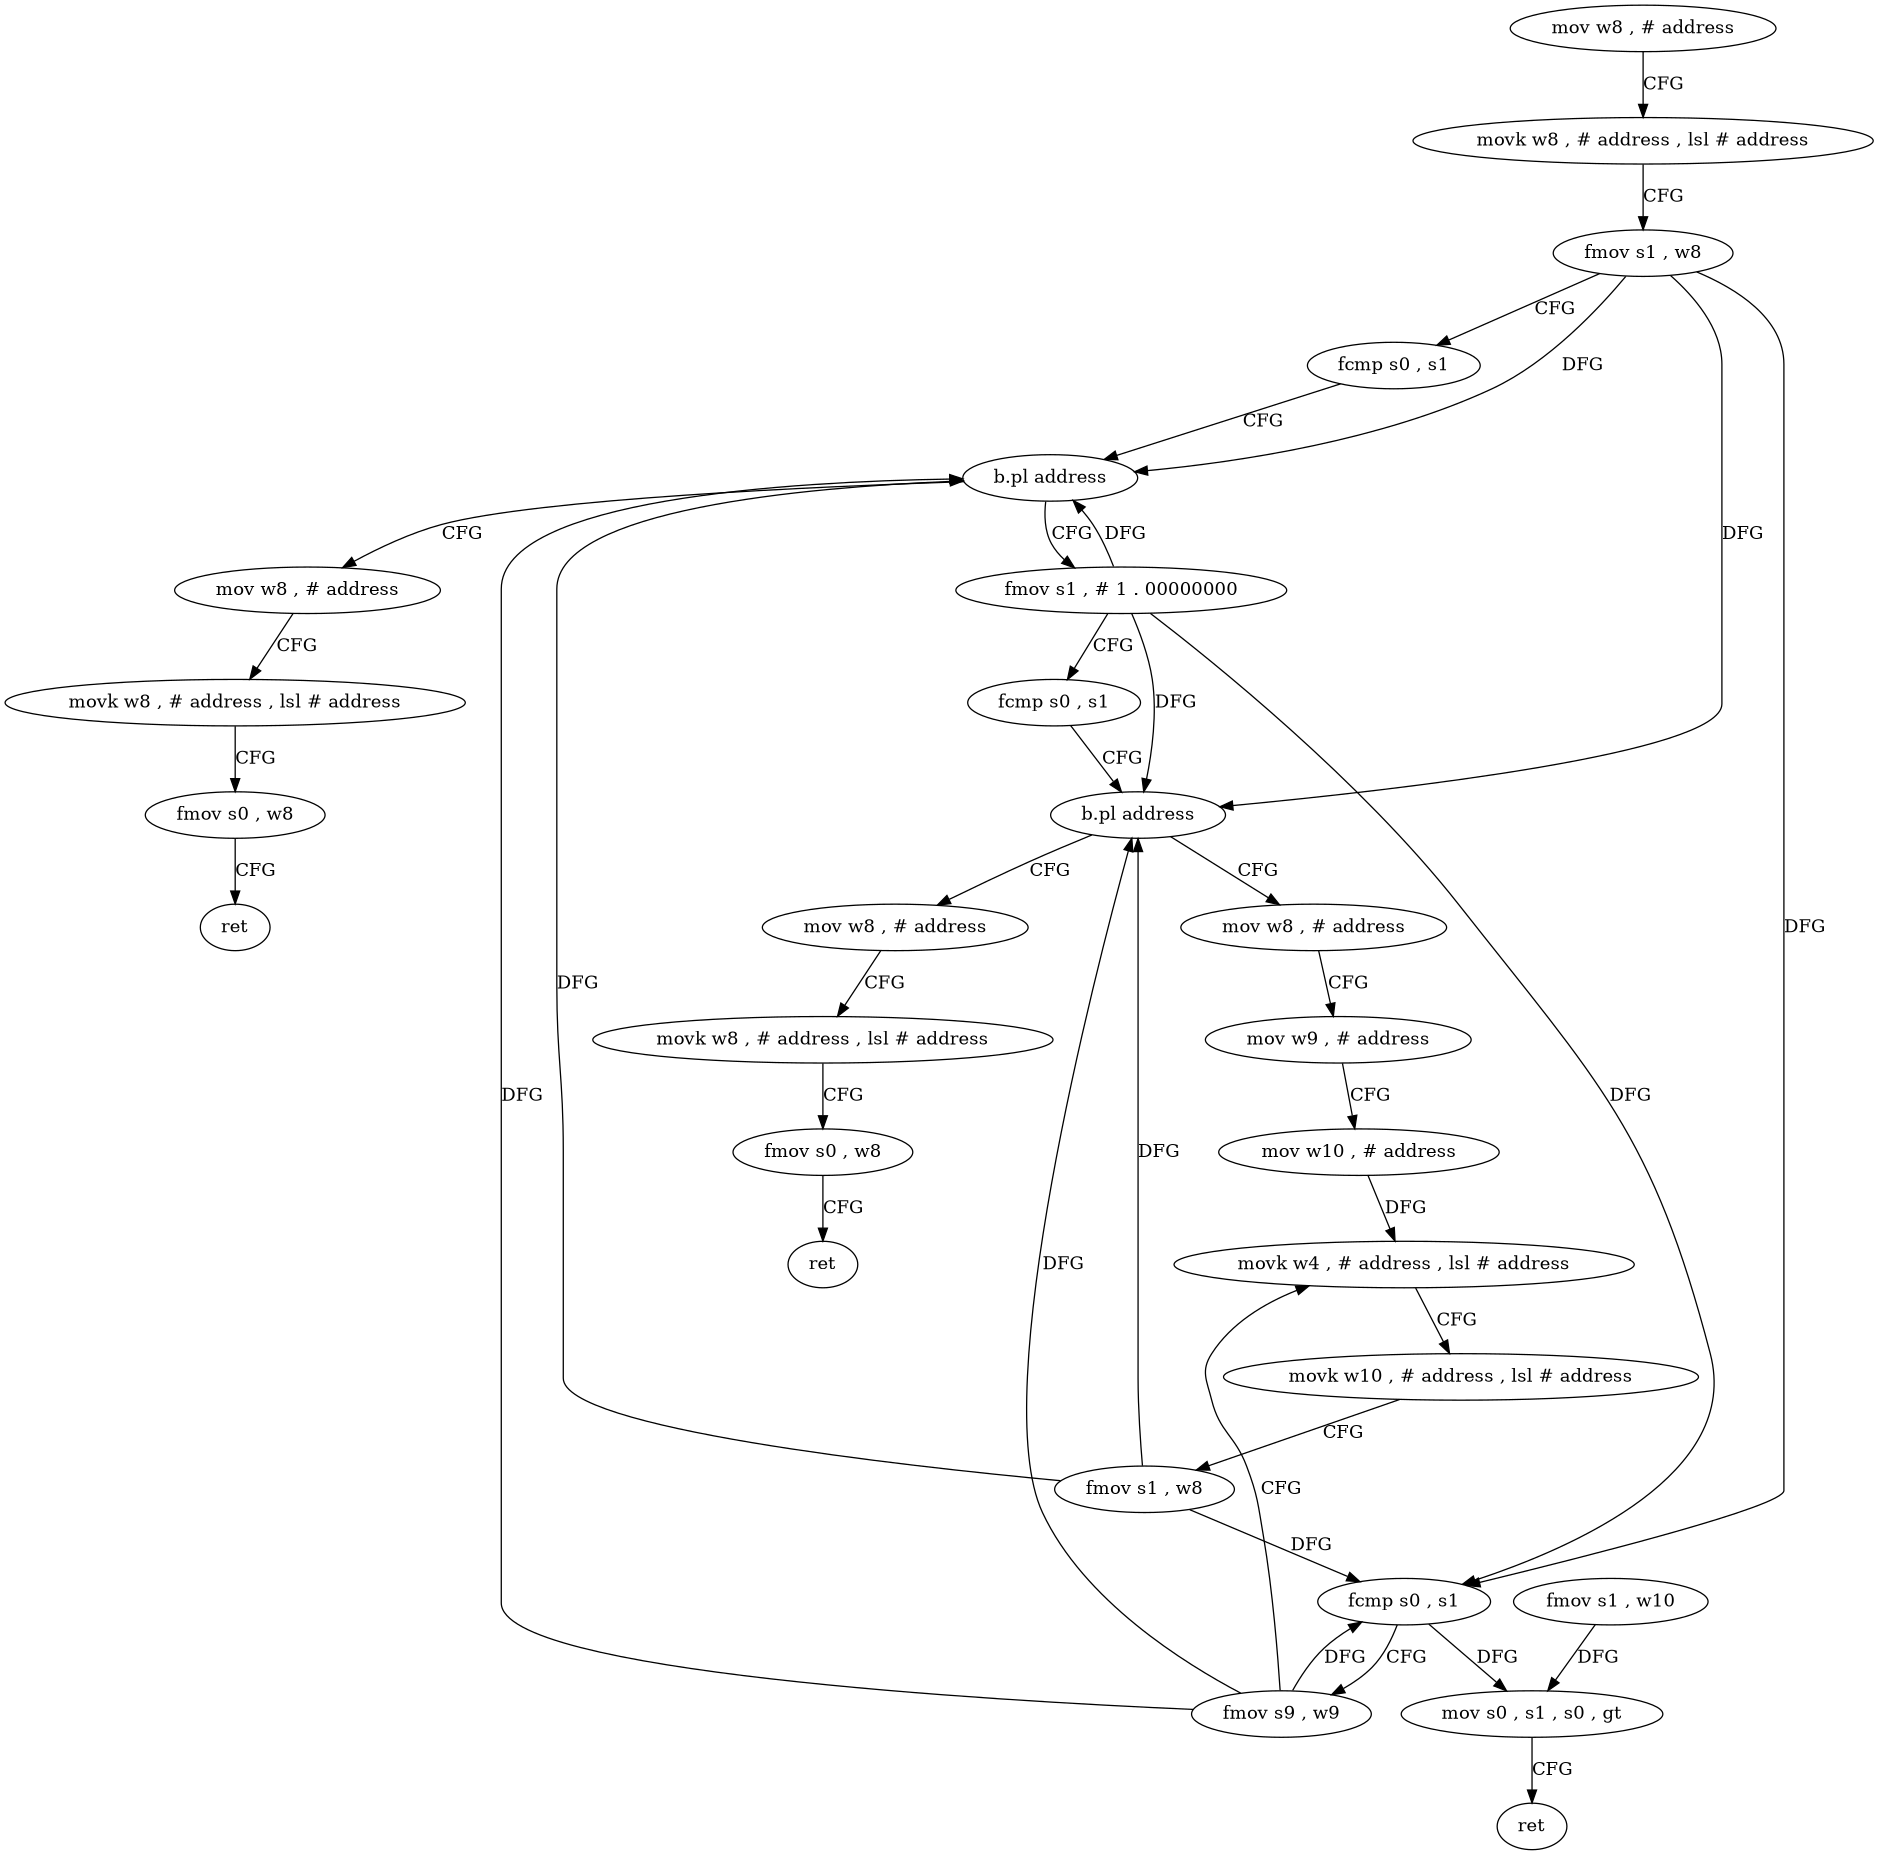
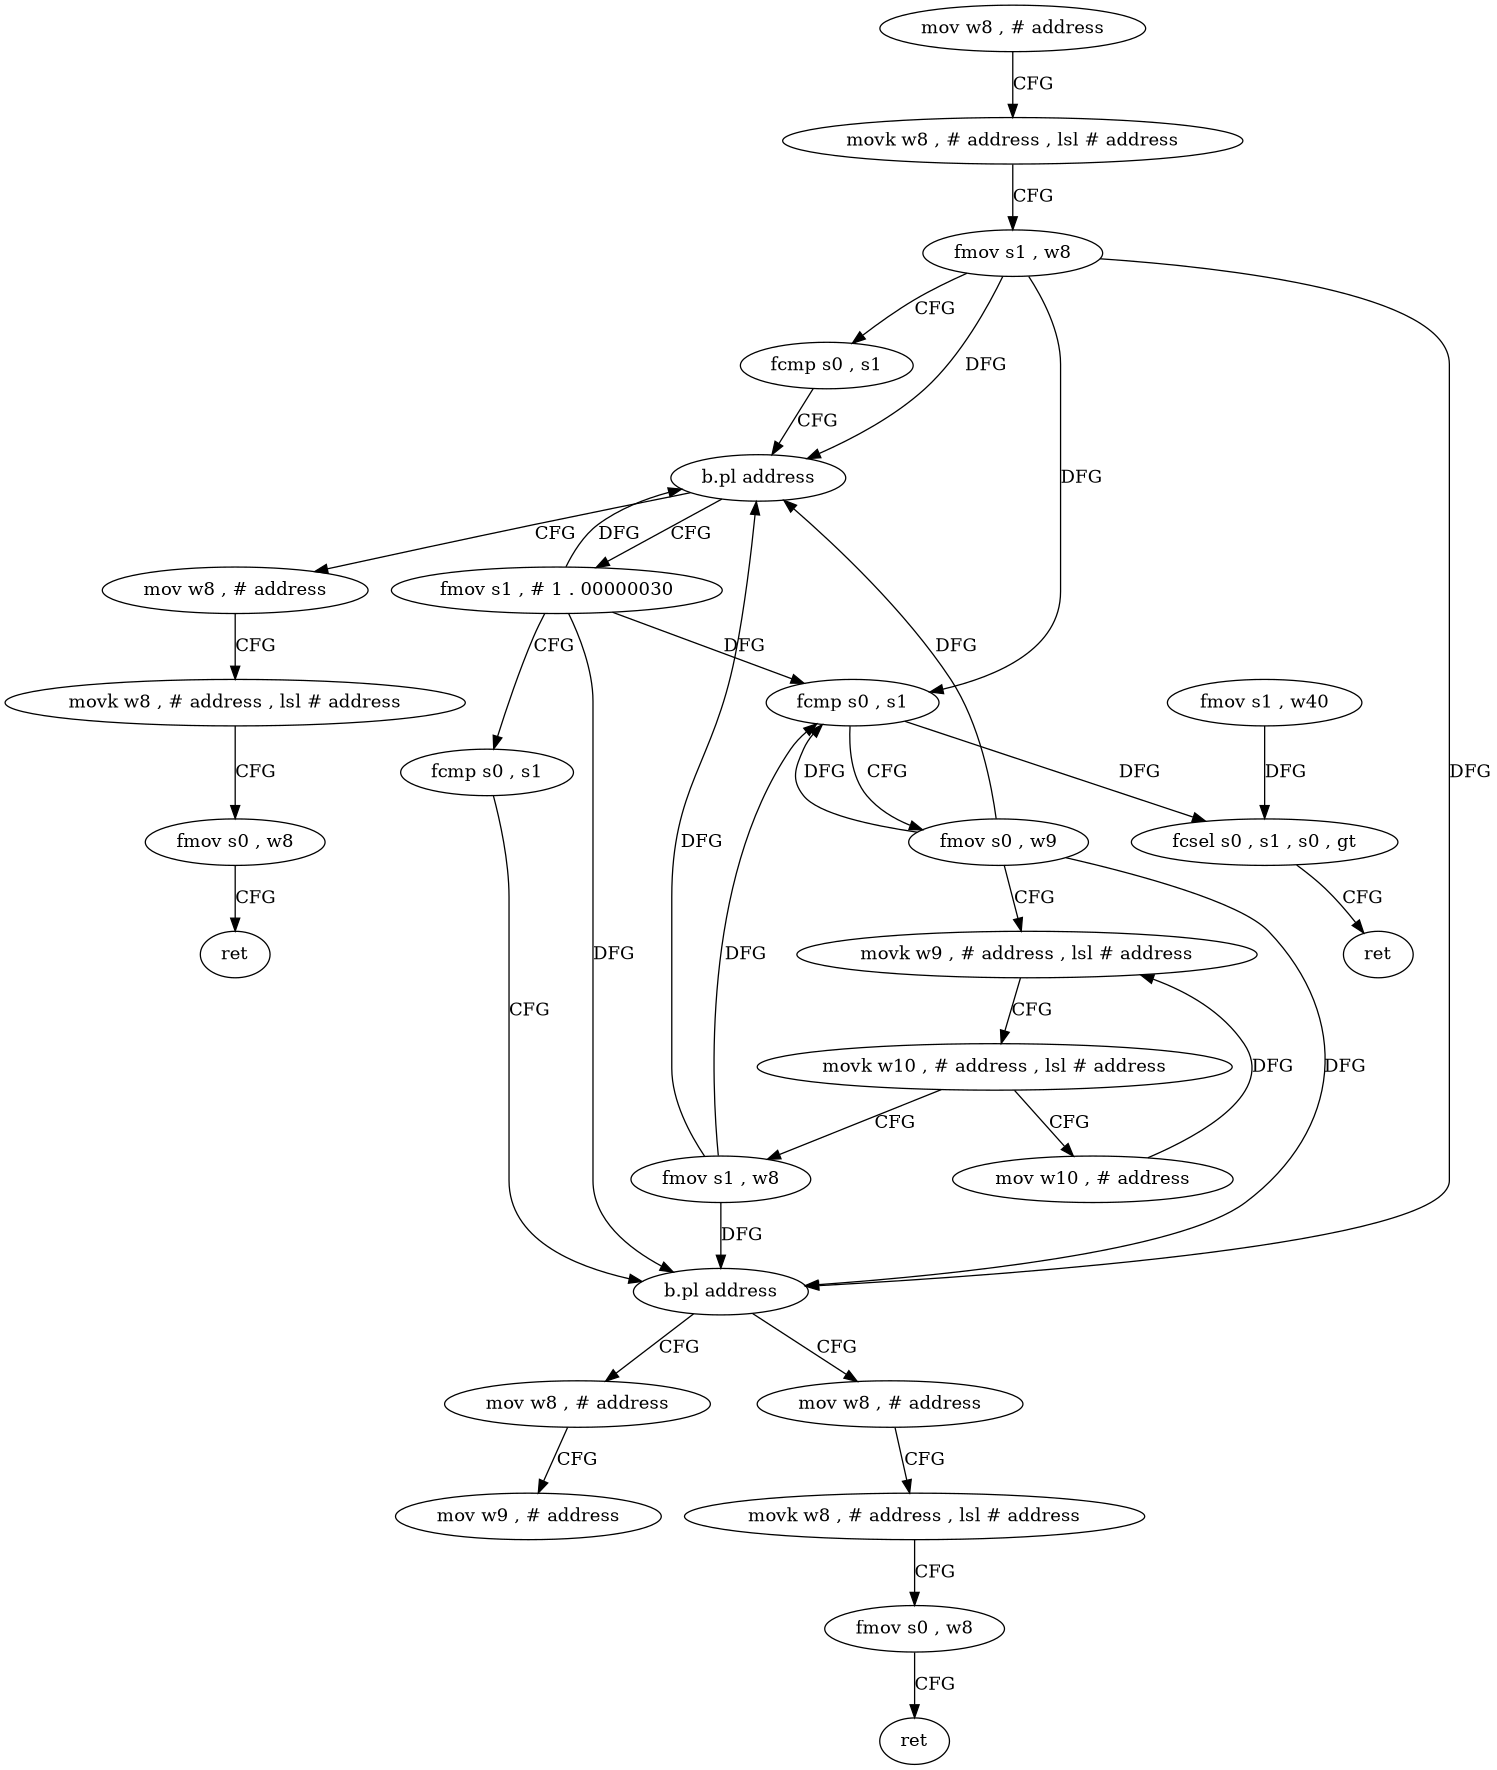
(1121, 590) -> (557, 590)
(1347, 1089) -> (1039, 1118)
(1404, 1265) -> (1027, 955)
(1611, 1602) -> (1265, 703)
(1281, 1714) -> (999, 842)
(1532, 1714) -> (1265, 842)
